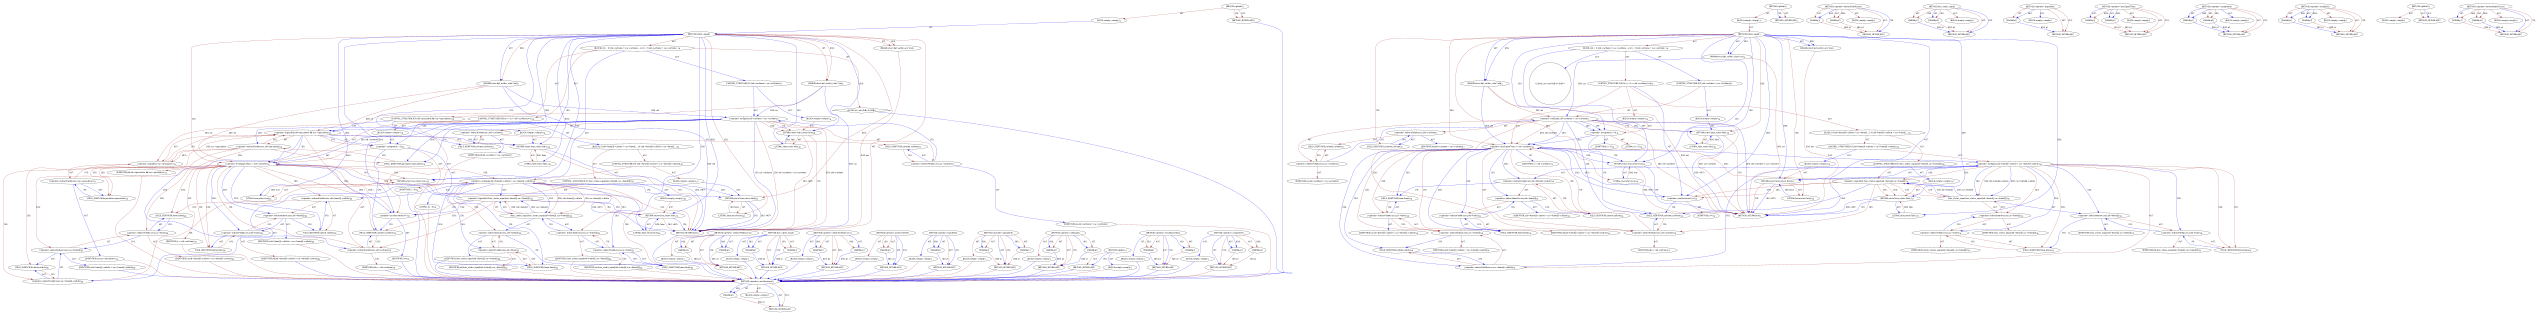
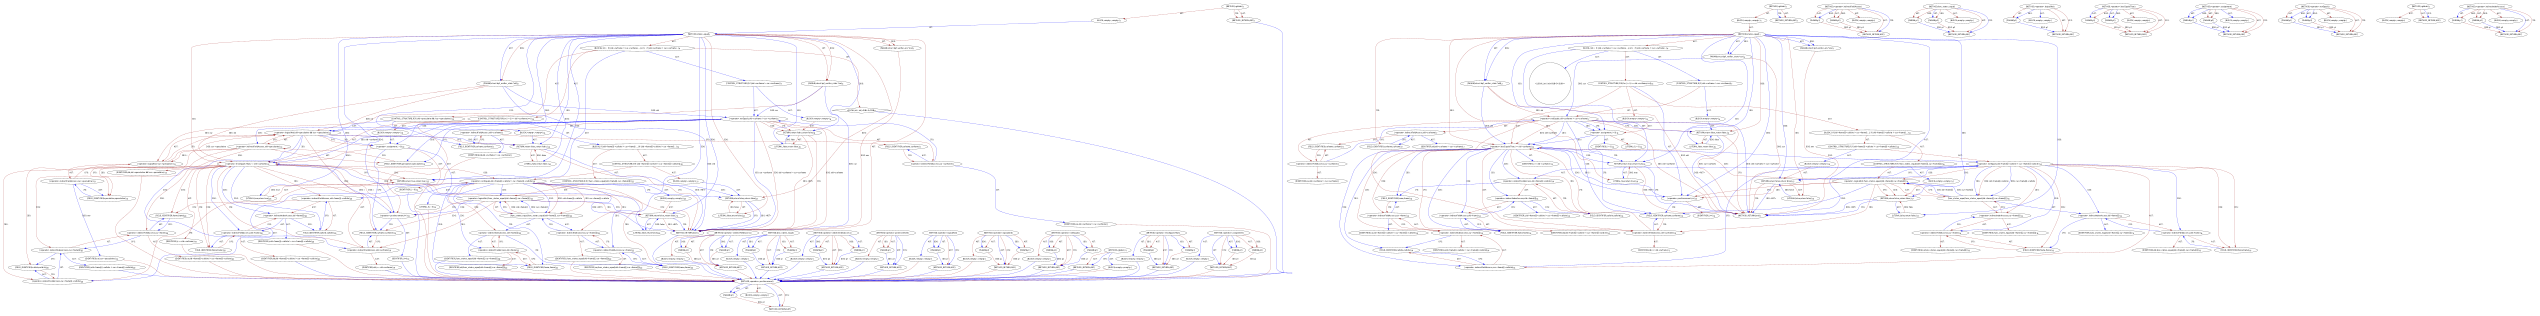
(87, 216) -> (87, 216)
